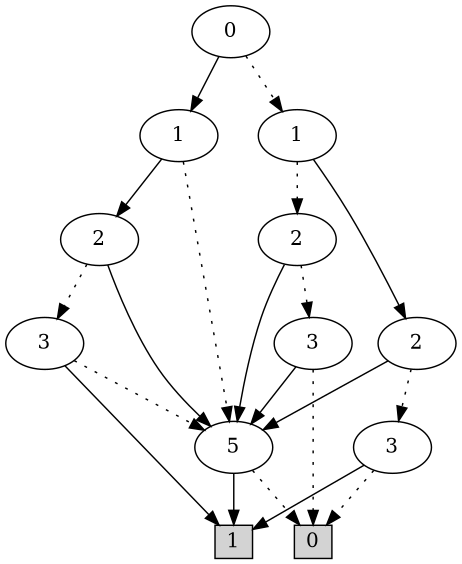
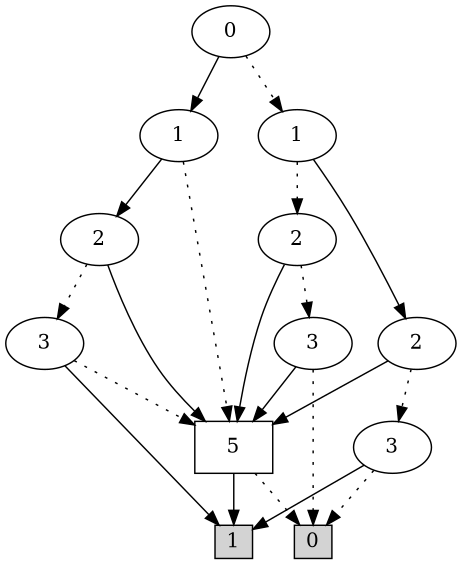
(234, 447) -> (234, 447)
